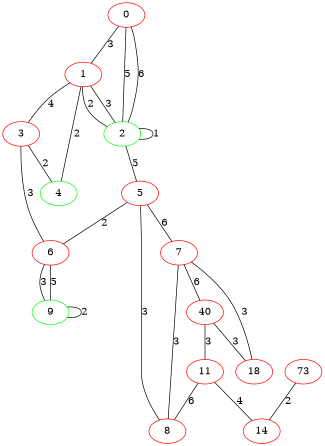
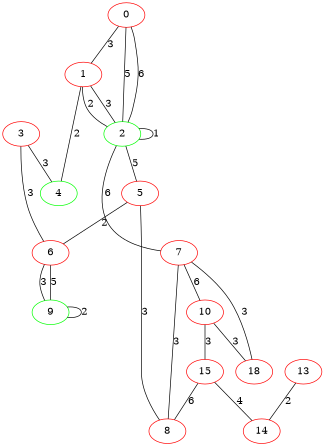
(47, 100) -> none
(46, 164) -> (46, 164)
(160, 223) -> (104, 211)
(205, 312) -> (205, 312)
(205, 372) -> (205, 372)
(303, 372) -> (303, 372)
